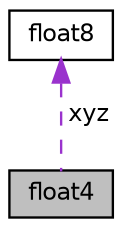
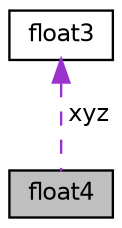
(61, 35) -> (61, 35)
